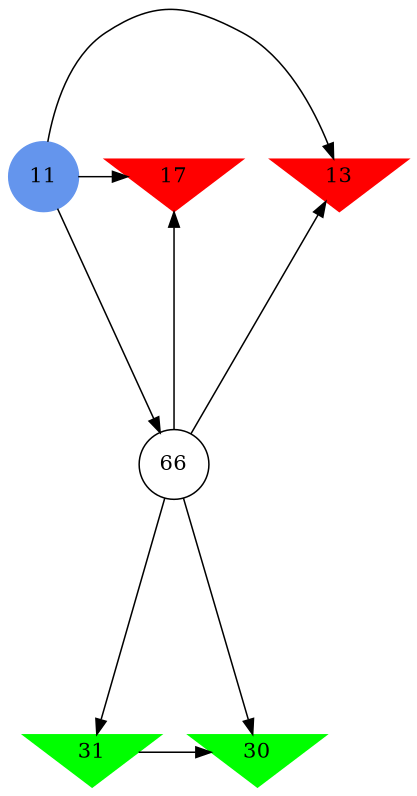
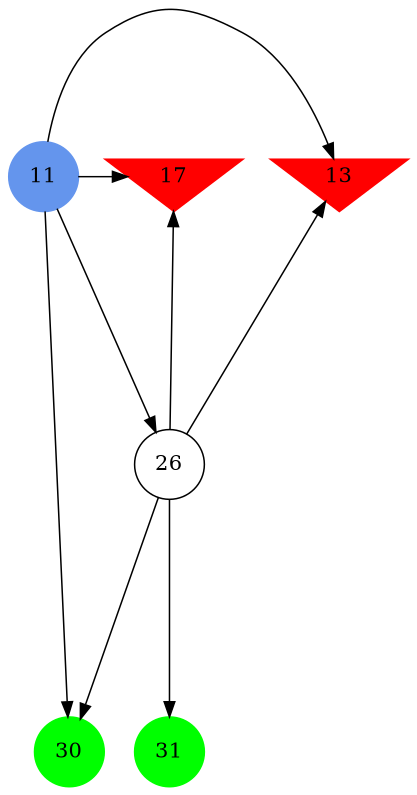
(174, 464) -> (169, 464)
(92, 752) -> (169, 752)
(167, 752) -> (56, 456)
(257, 752) -> (69, 752)
